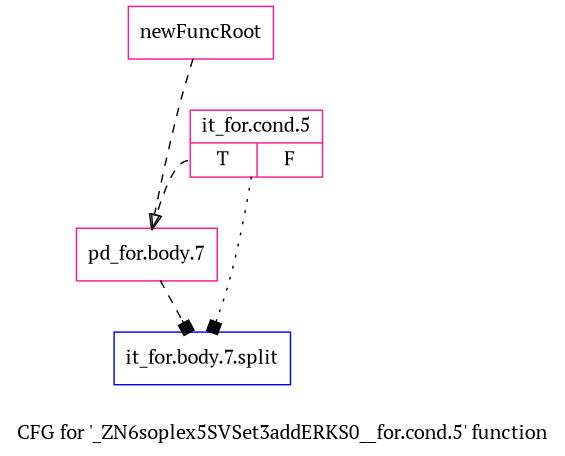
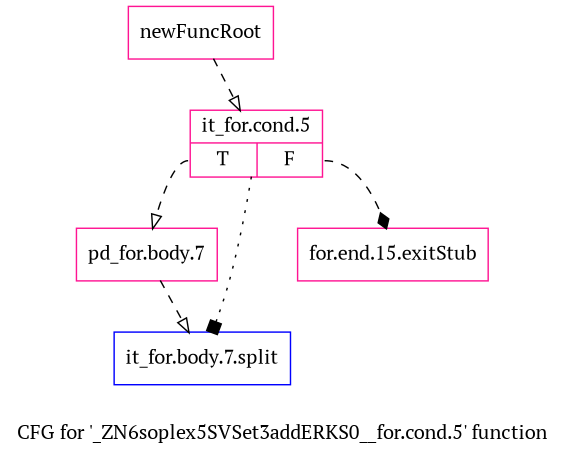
(172, 136) -> (224, 78)
none -> (393, 255)
(171, 300) -> (171, 300)
